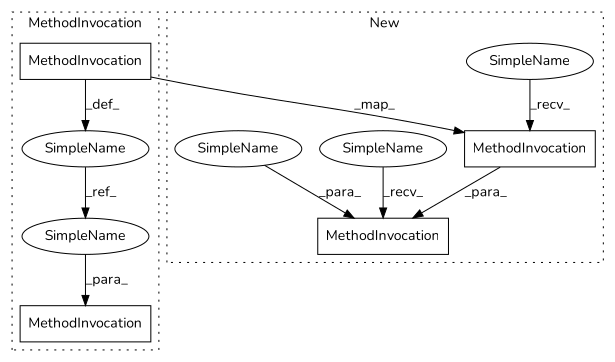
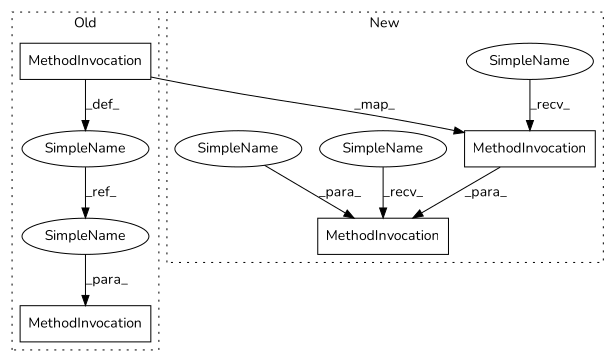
(85, 24) -> (85, 24)
